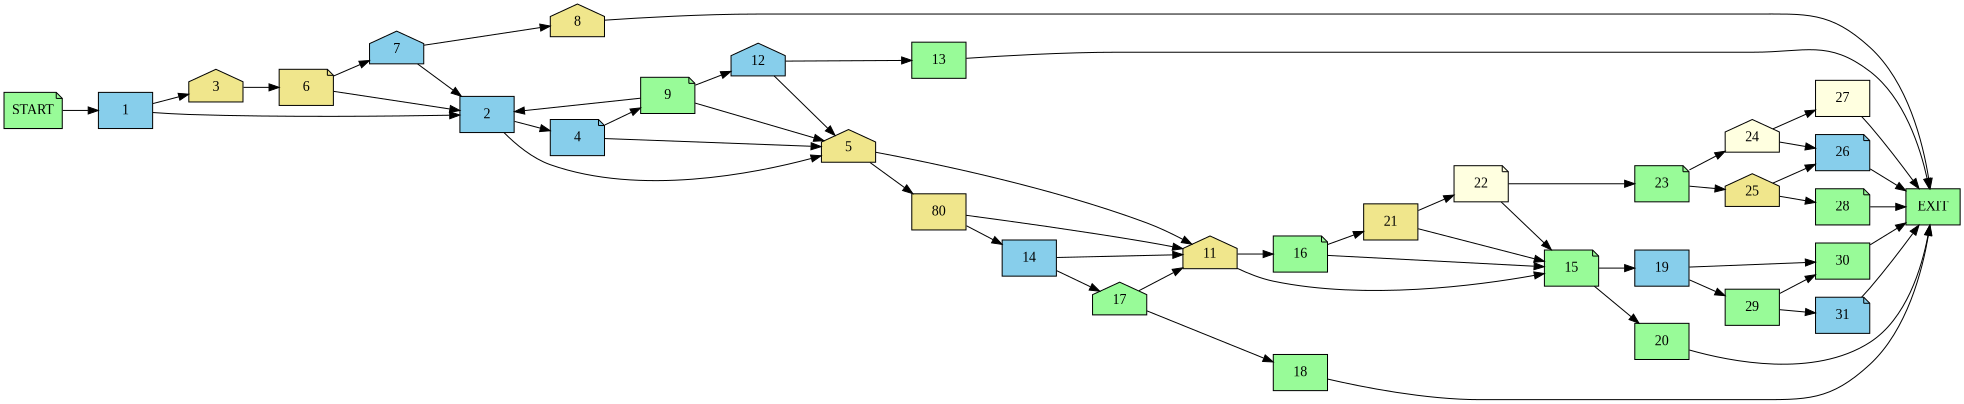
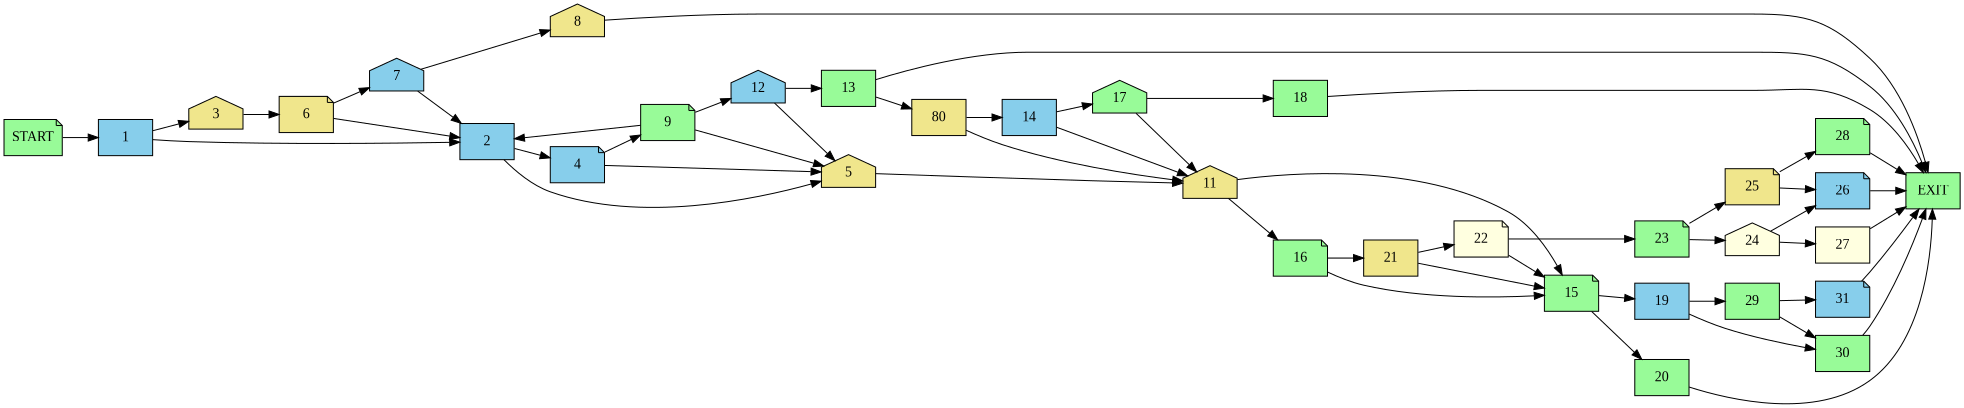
(887, 175) -> (889, 101)
(1752, 192) -> (1752, 187)
